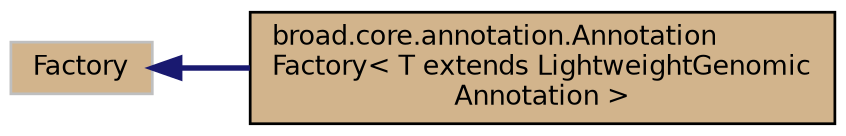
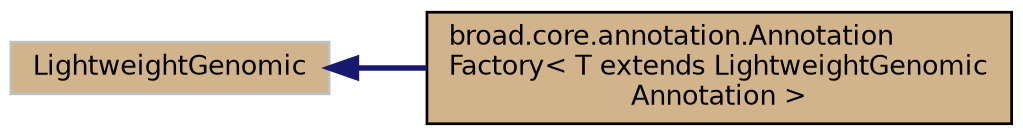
(82, 68) -> (170, 68)
